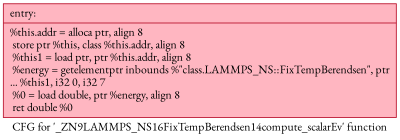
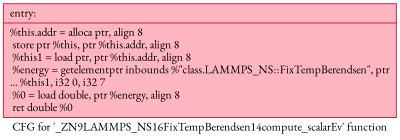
(98, 45) -> (95, 45)
